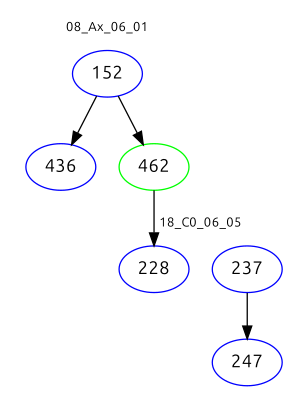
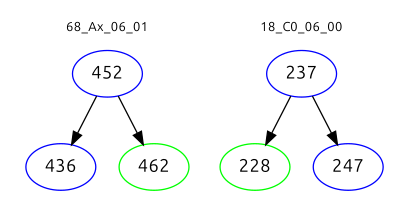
(107, 28) -> (107, 28)
(107, 74) -> (107, 74)
(154, 219) -> (281, 115)
(201, 223) -> (302, 28)
(154, 269) -> (255, 167)
